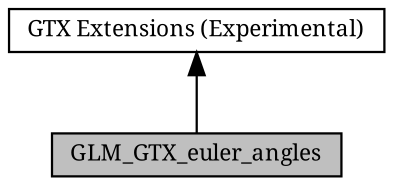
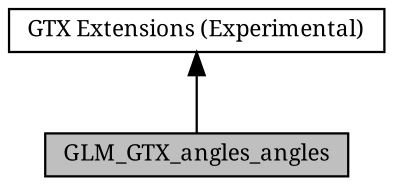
(197, 155) -> (197, 155)
